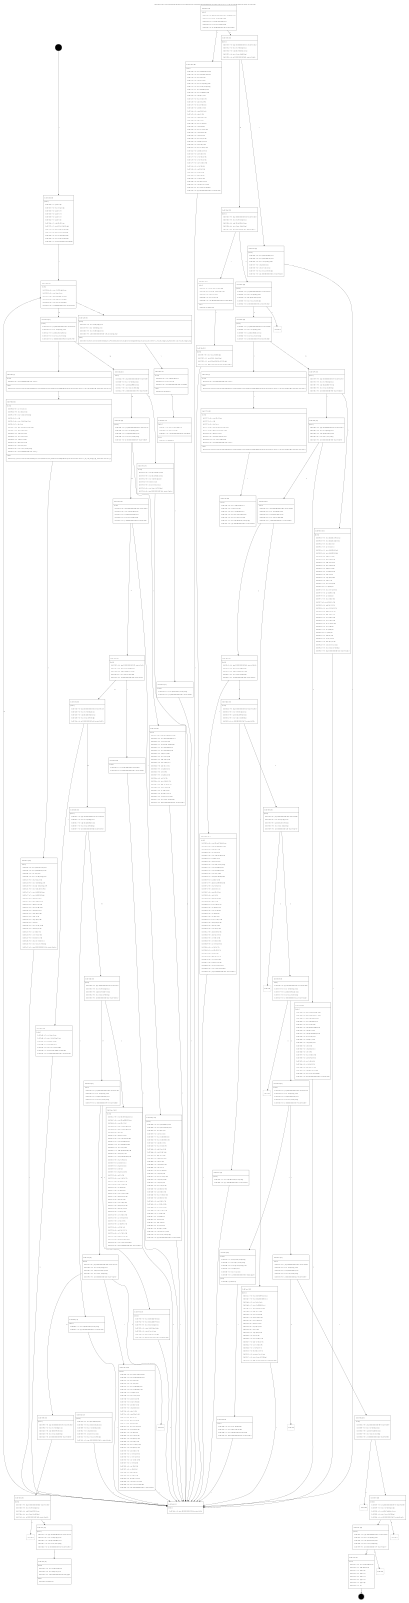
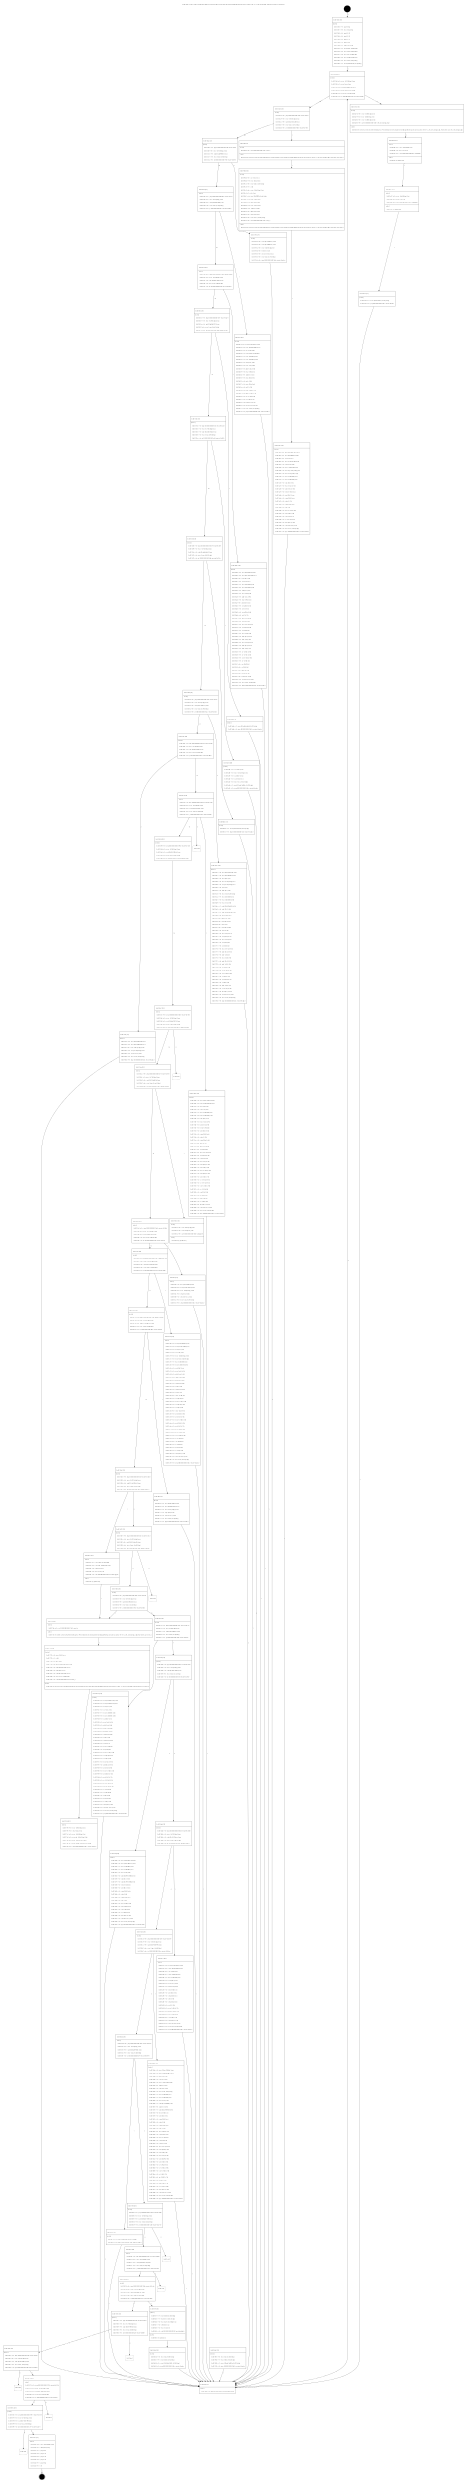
(215, 327) -> (100, 1601)
none -> (150, 1231)
